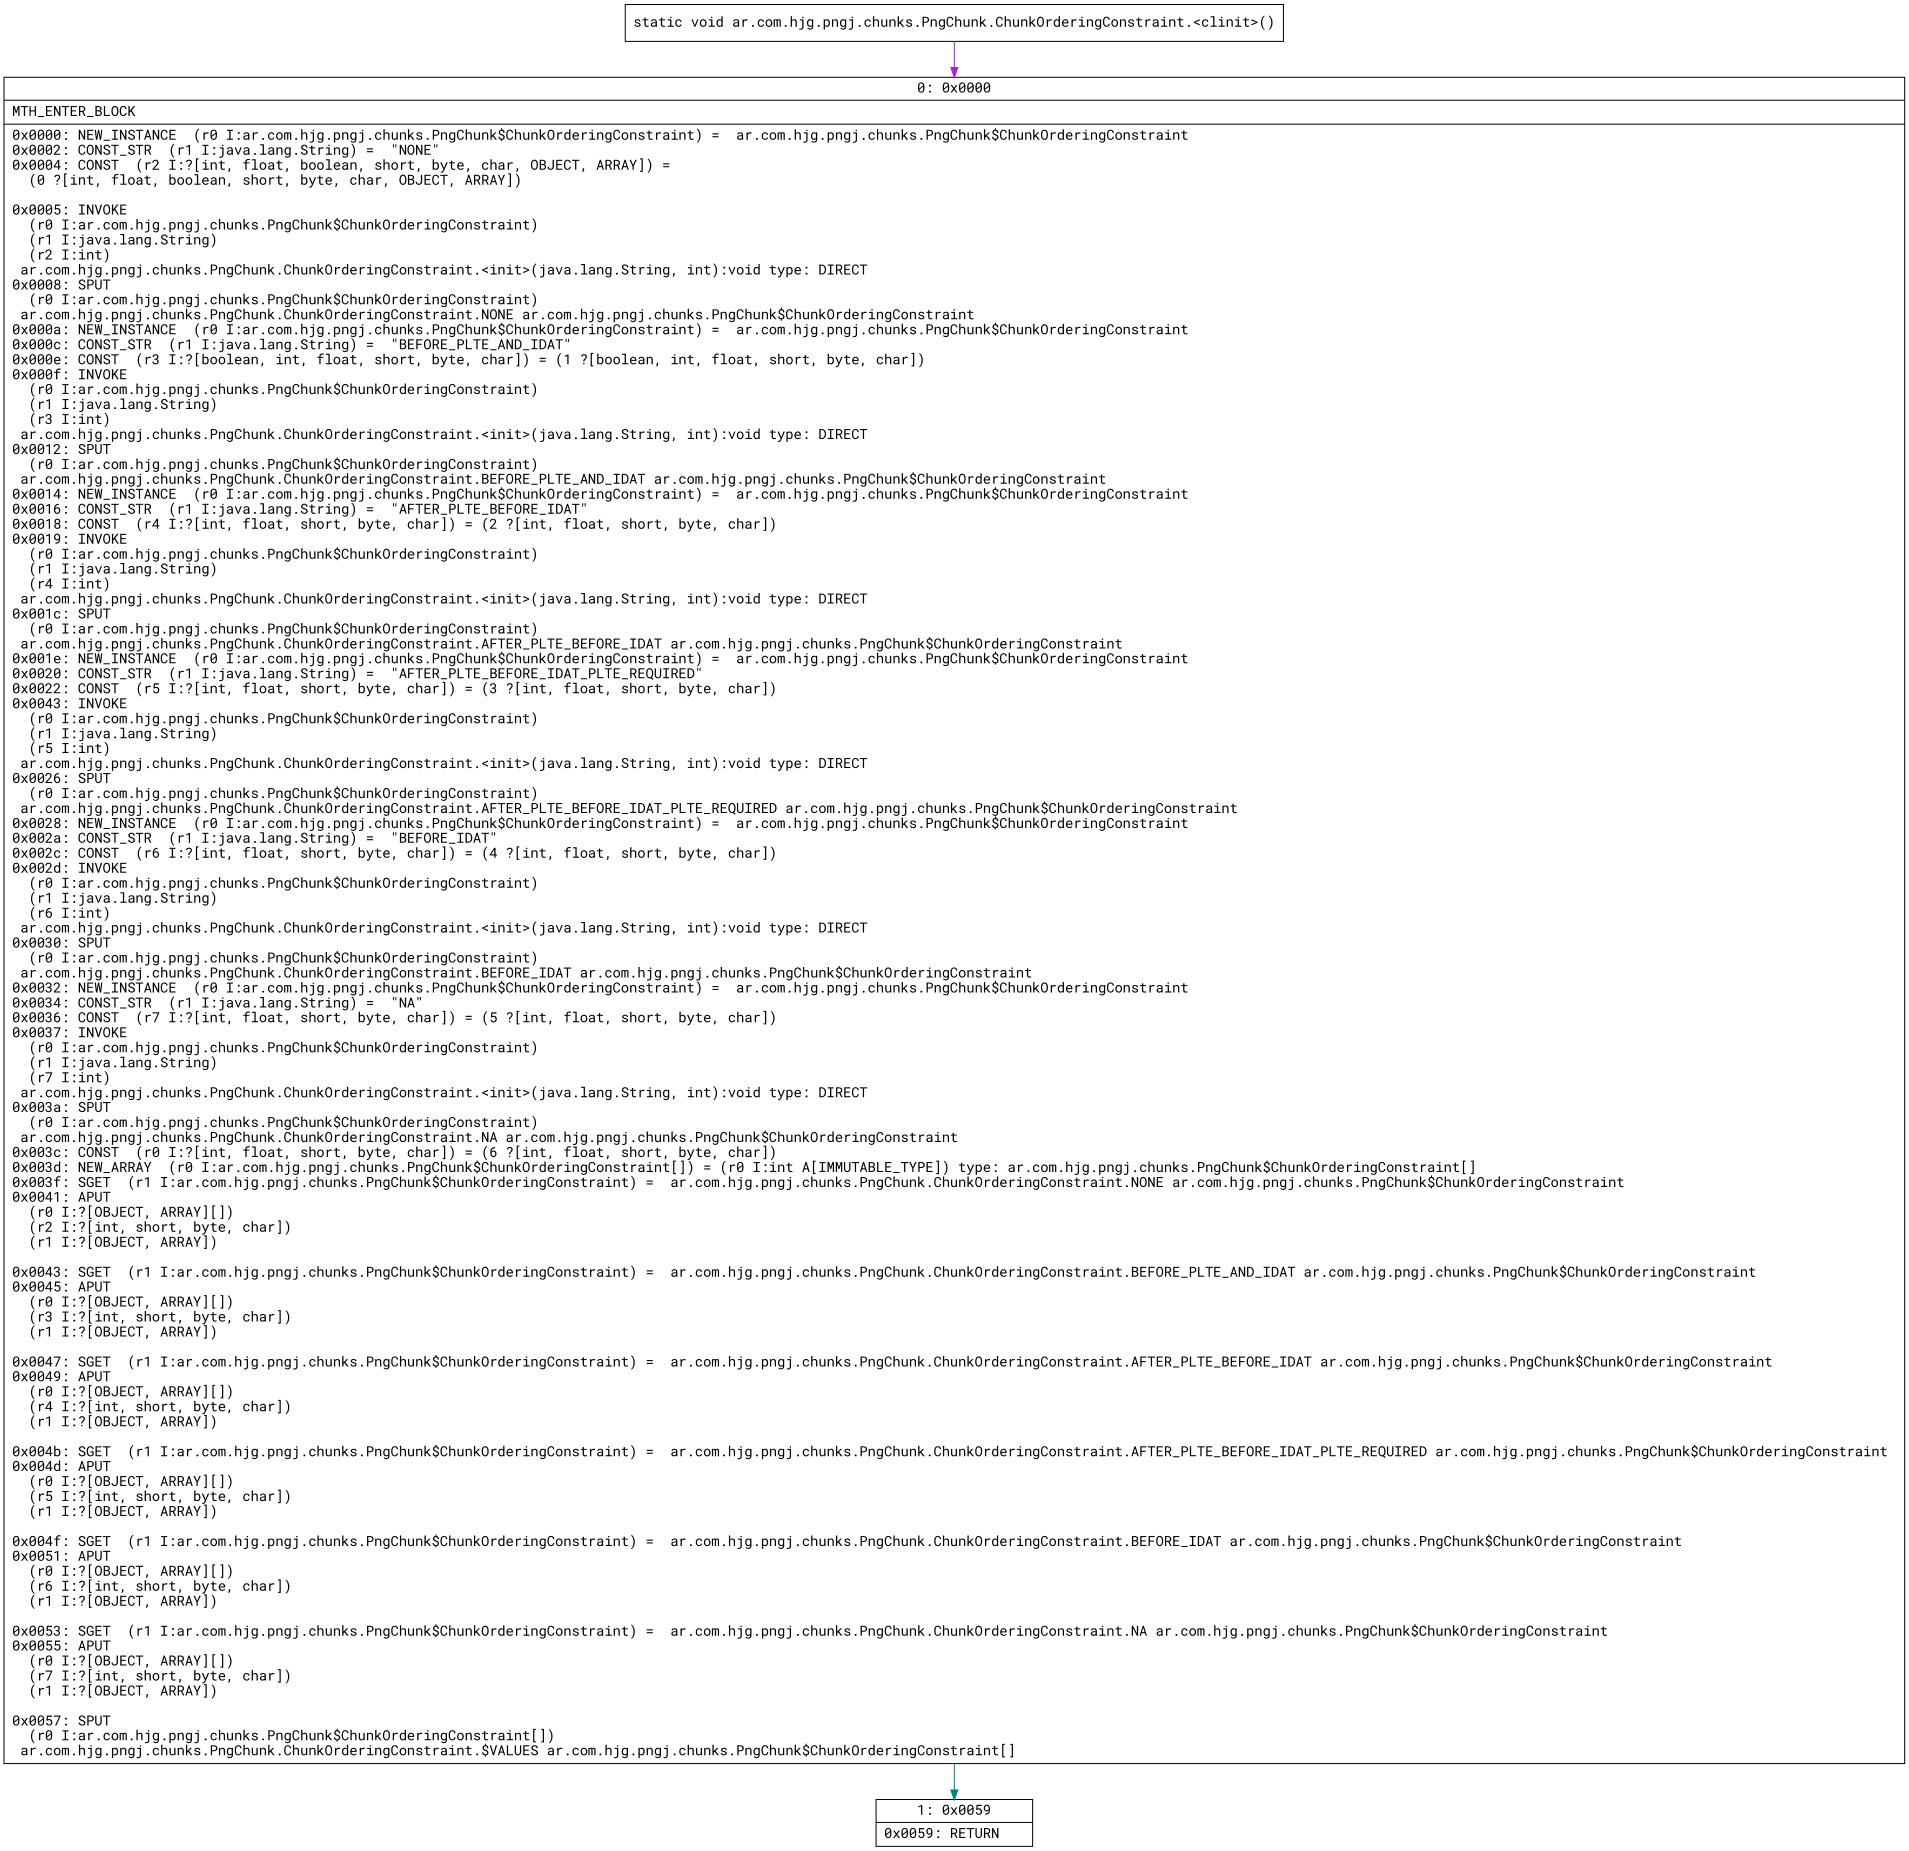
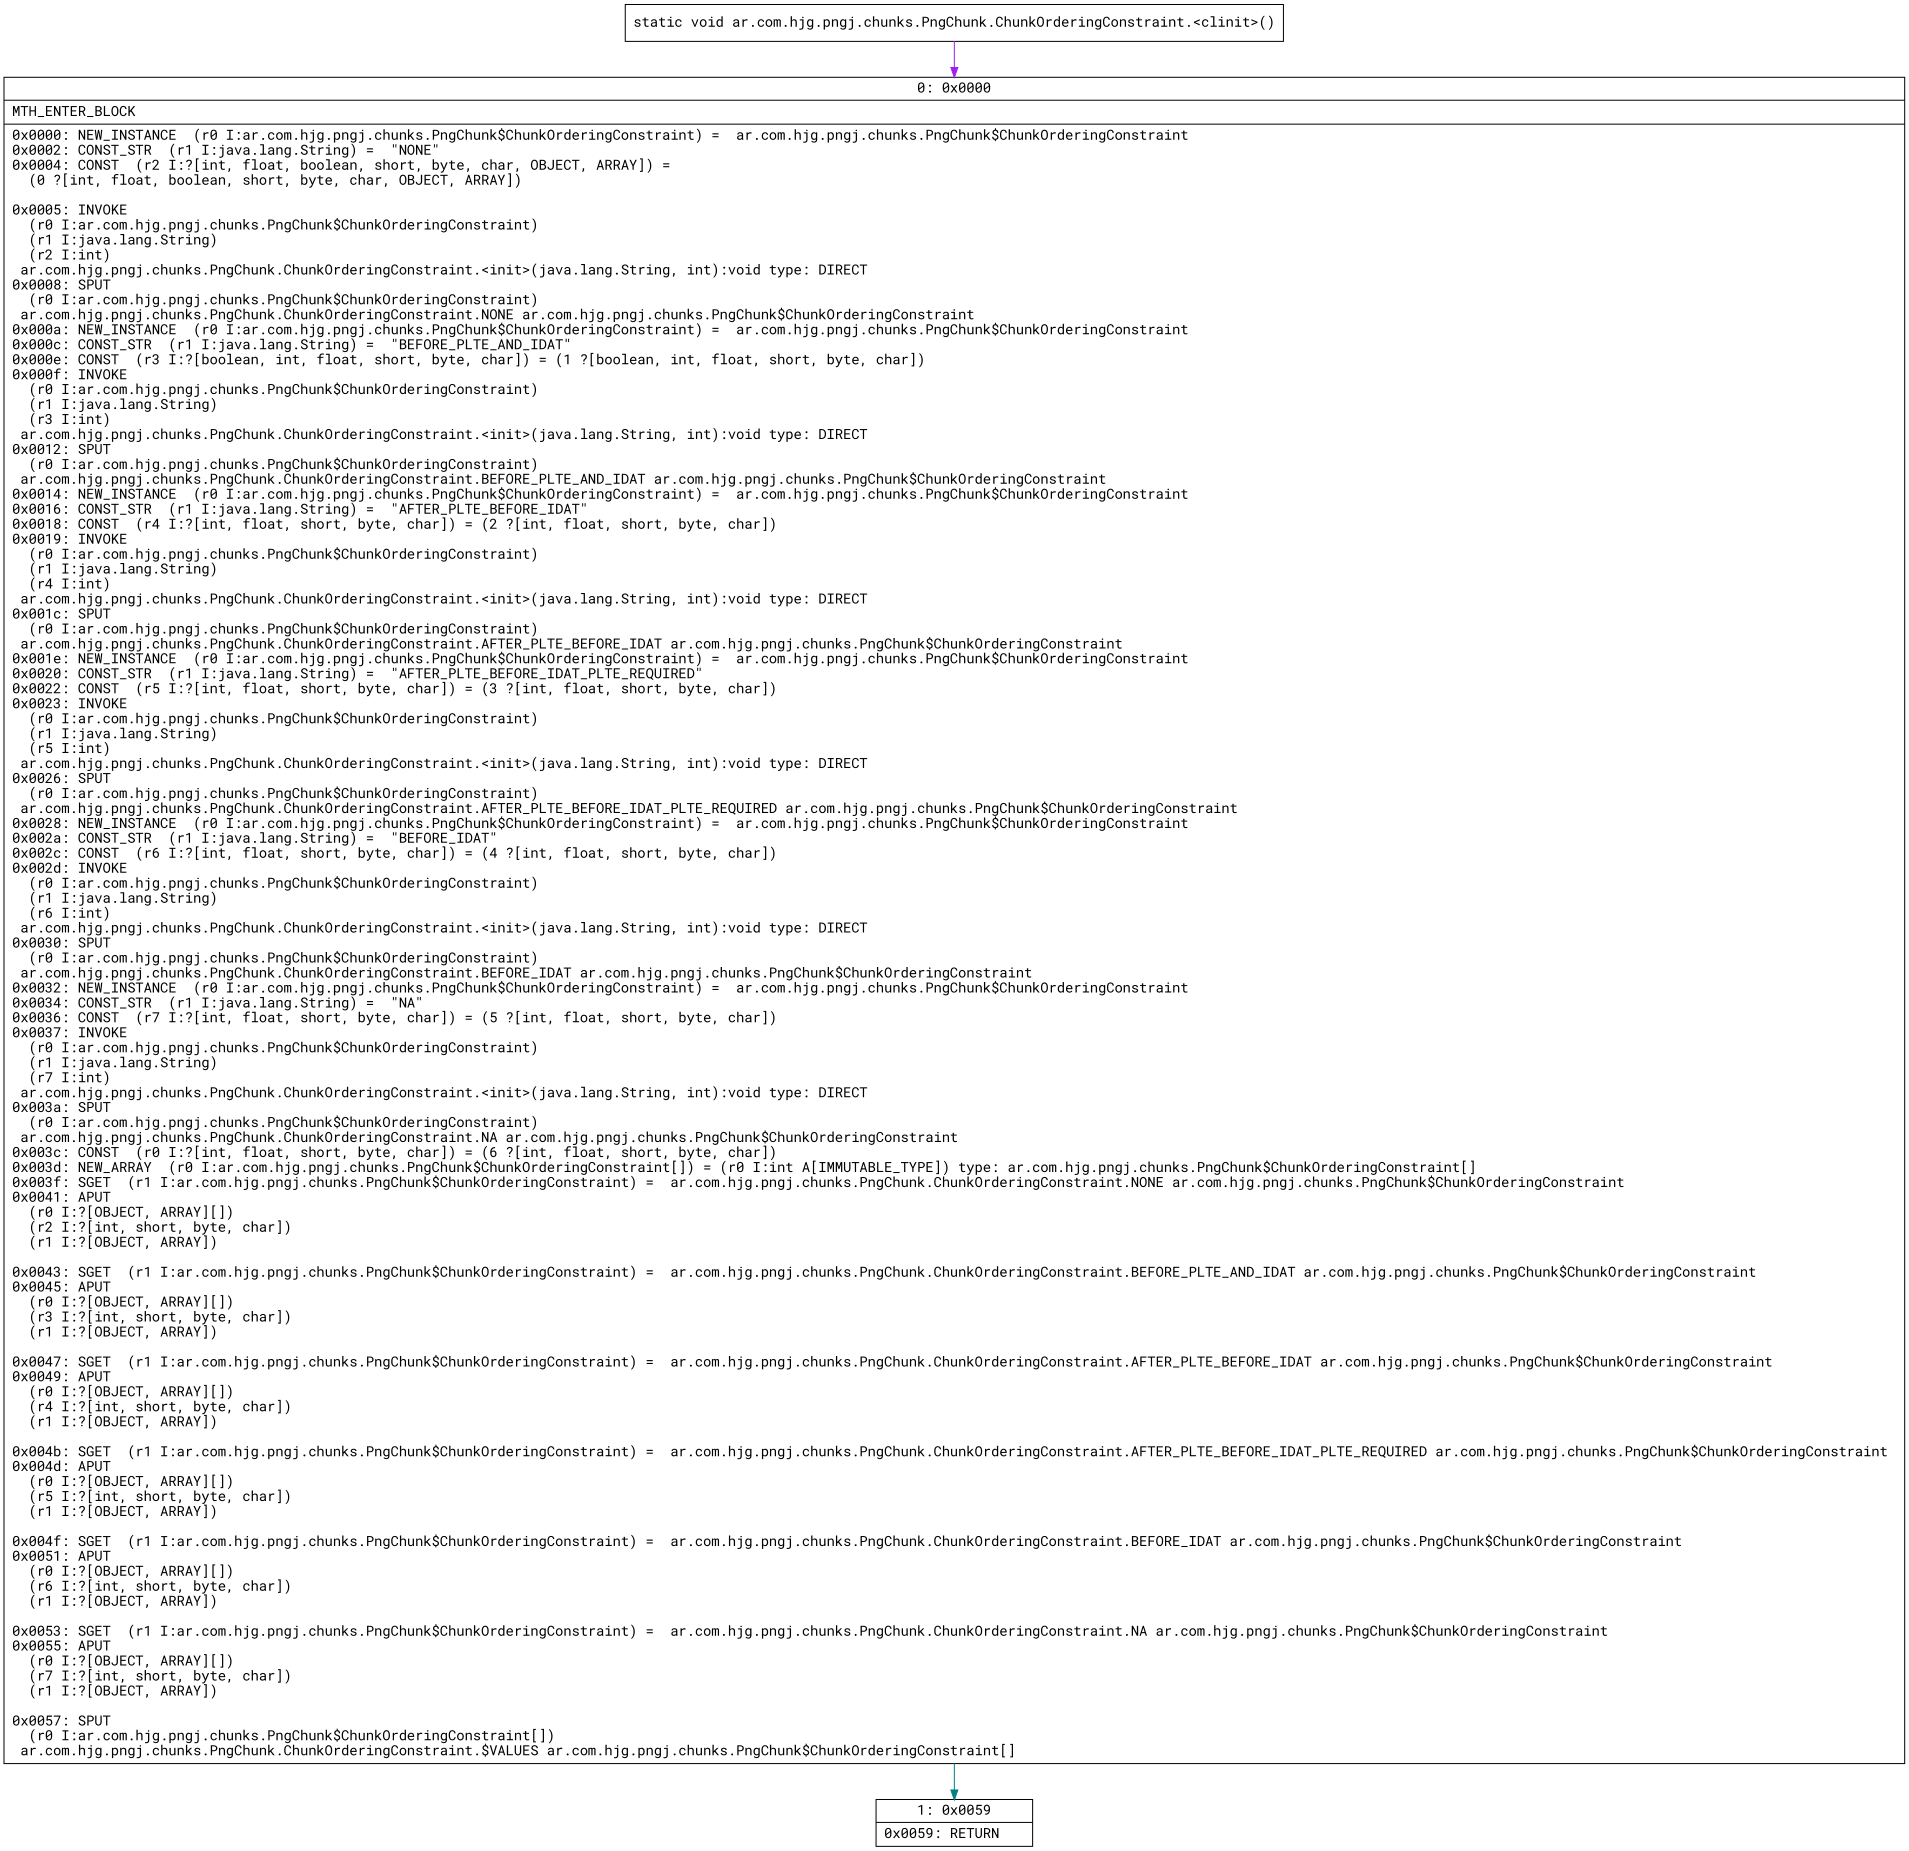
(78, 704) -> (78, 704)
